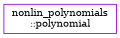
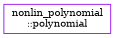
(60, 19) -> (57, 19)
